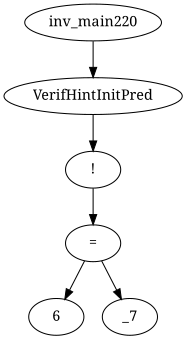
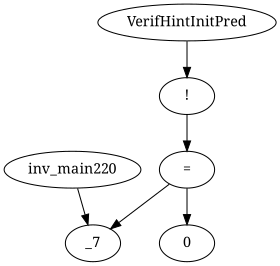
(93, 54) -> (81, 202)
(56, 317) -> (187, 243)
